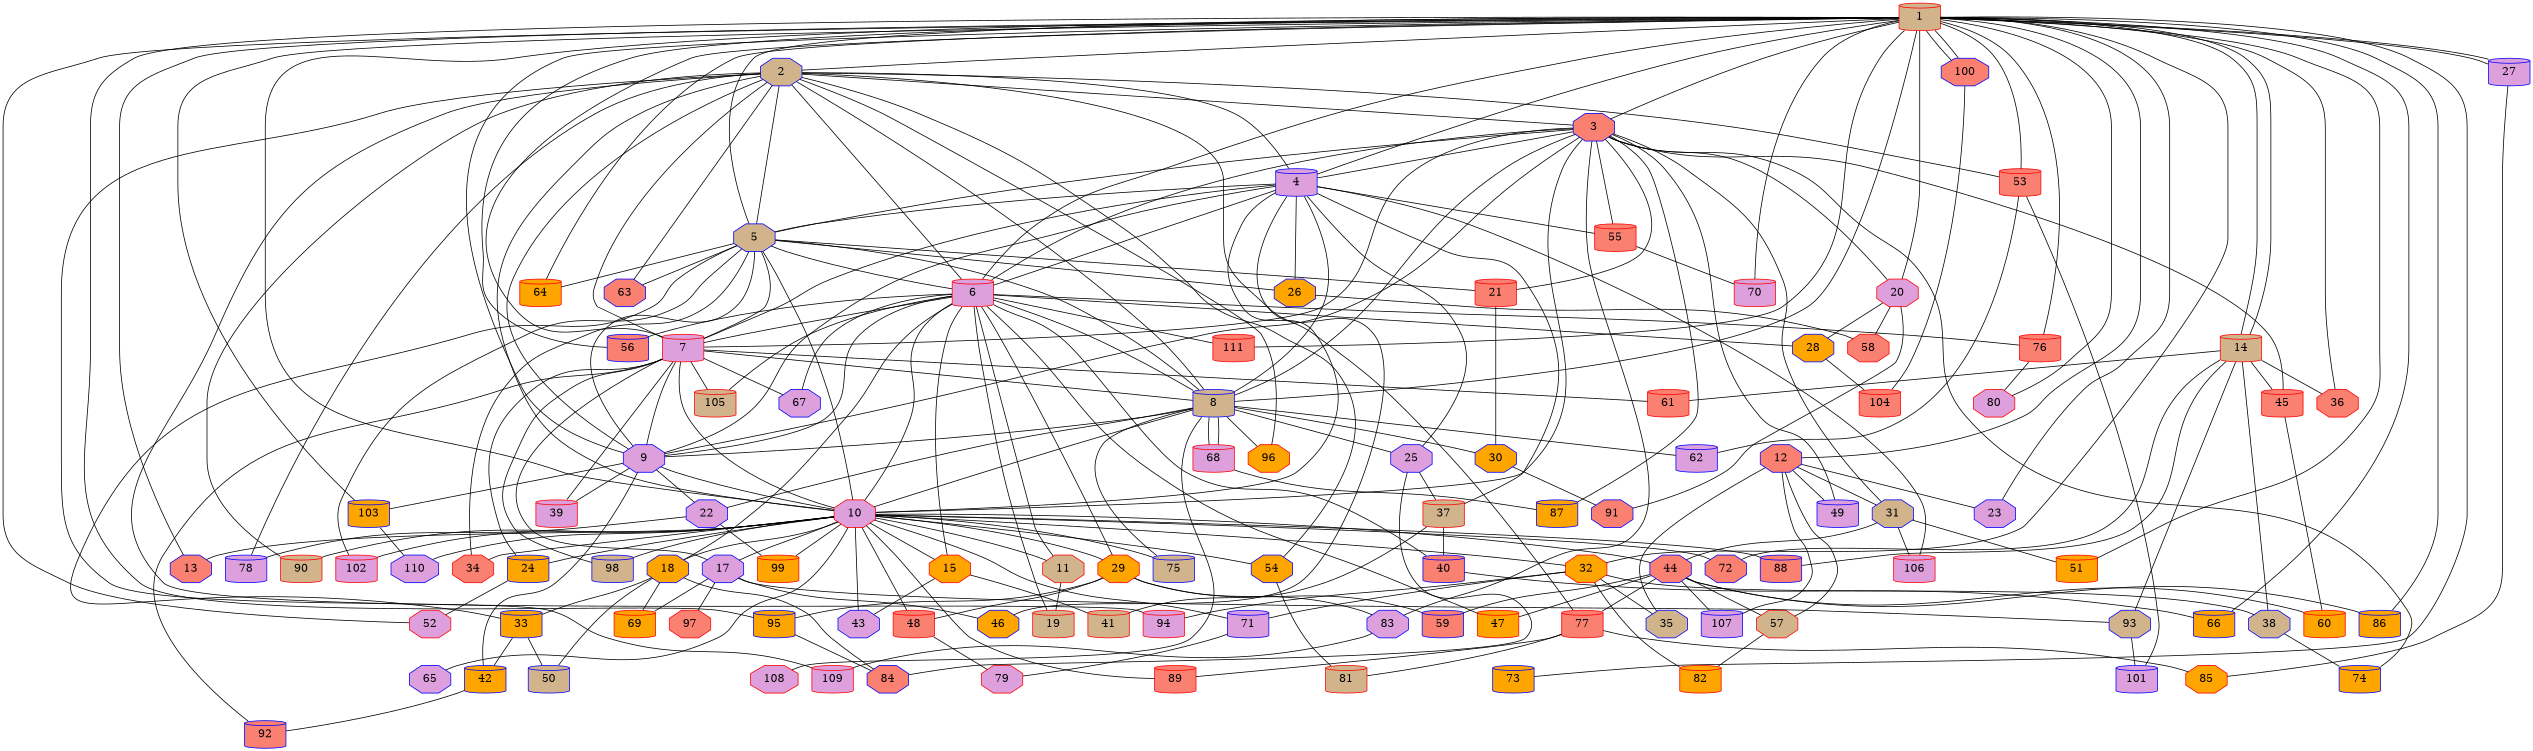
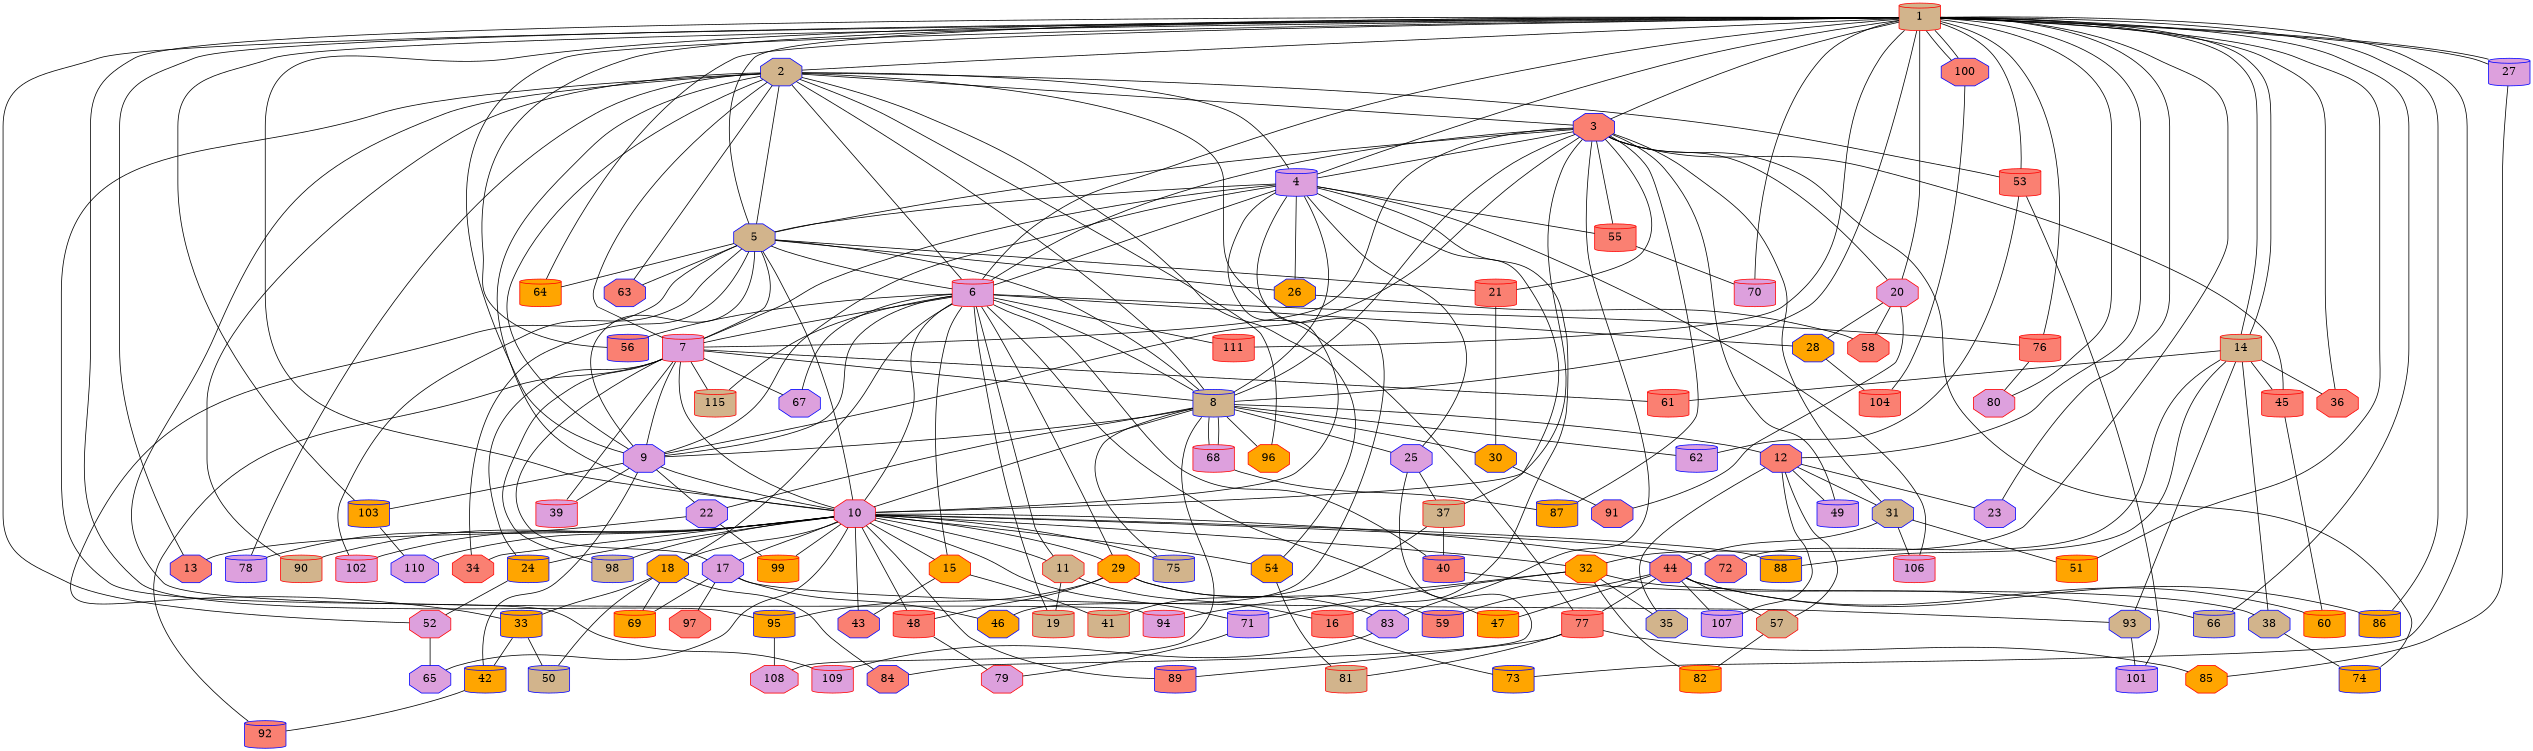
(734, 52) -> none
(715, 403) -> (715, 403)
none -> (1485, 418)
(1781, 569) -> (1781, 569)
(859, 624) -> (859, 624)
none -> (1332, 624)
(2214, 624) -> (2214, 624)
none -> (430, 652)
(833, 653) -> (774, 652)
(1175, 679) -> (1175, 679)
